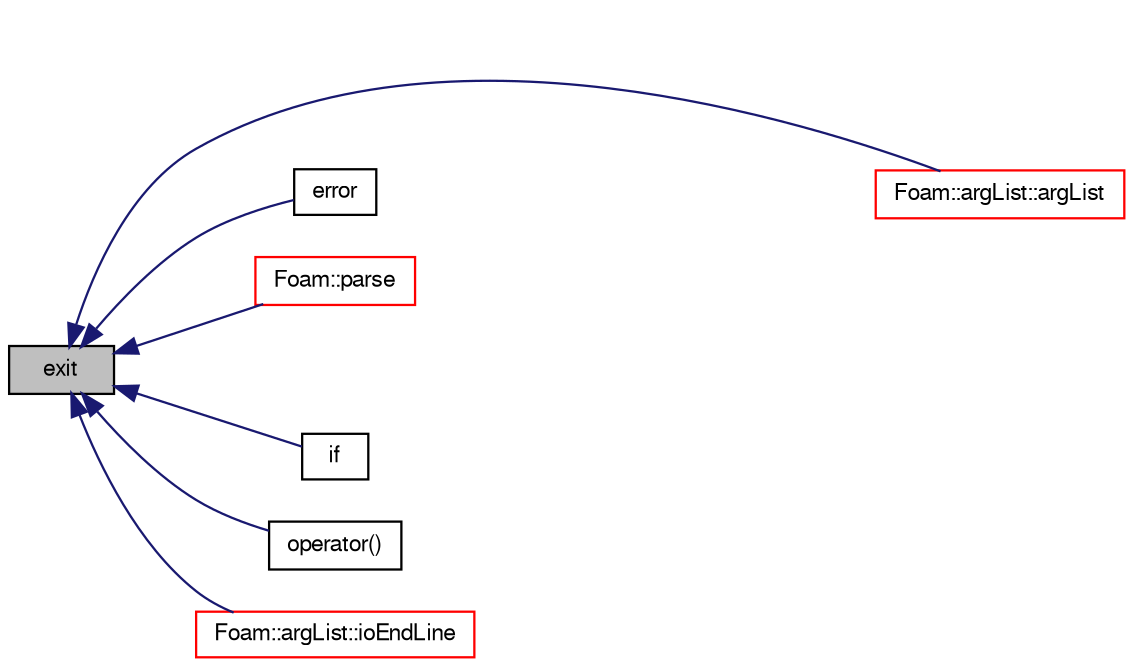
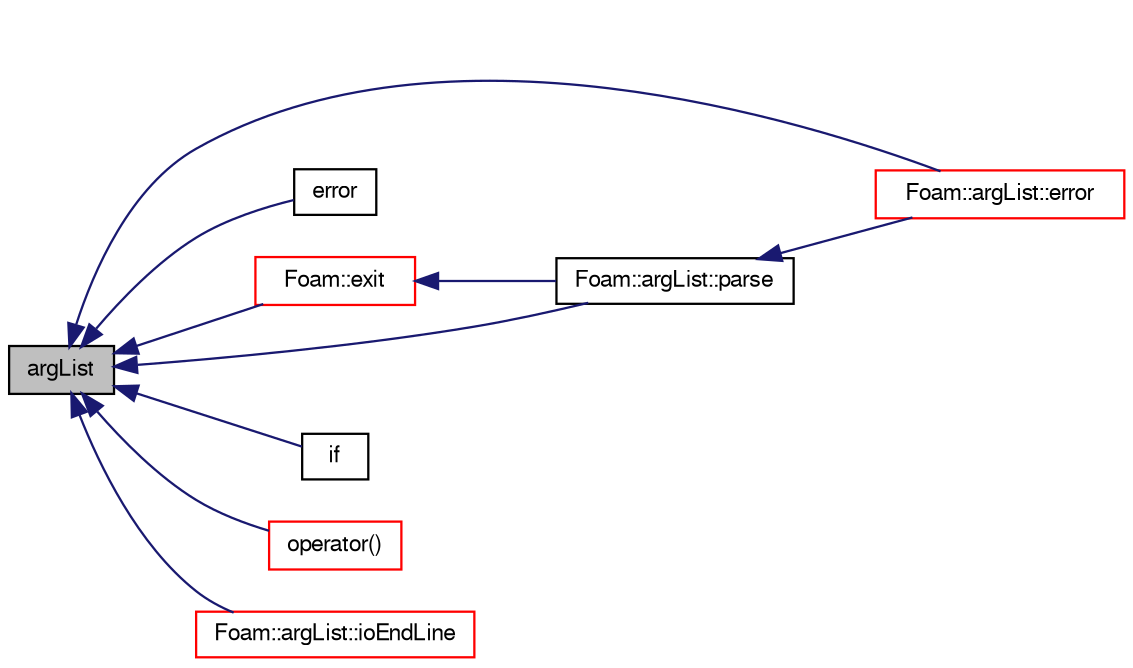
(1000, 194) -> (1000, 194)
(335, 281) -> (335, 281)
none -> (675, 281)
(62, 370) -> (62, 370)
(335, 546) -> (335, 546)
